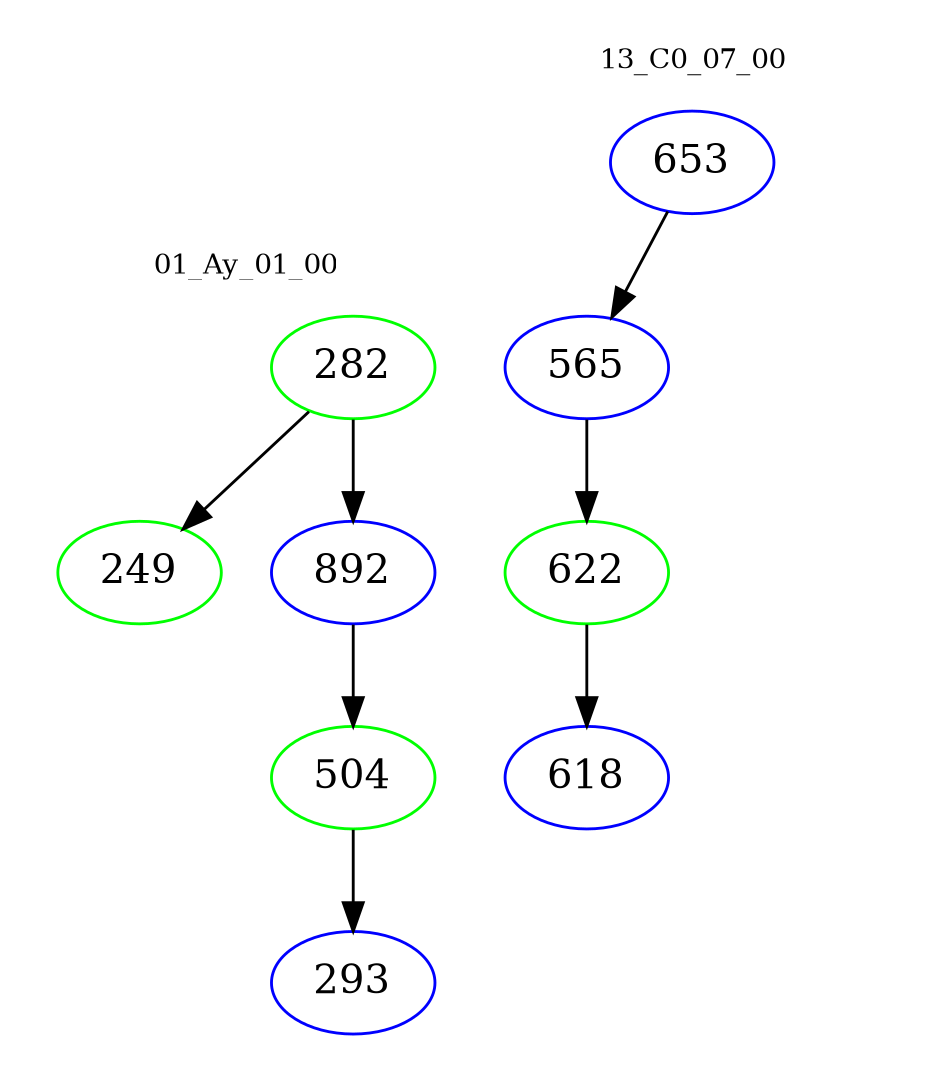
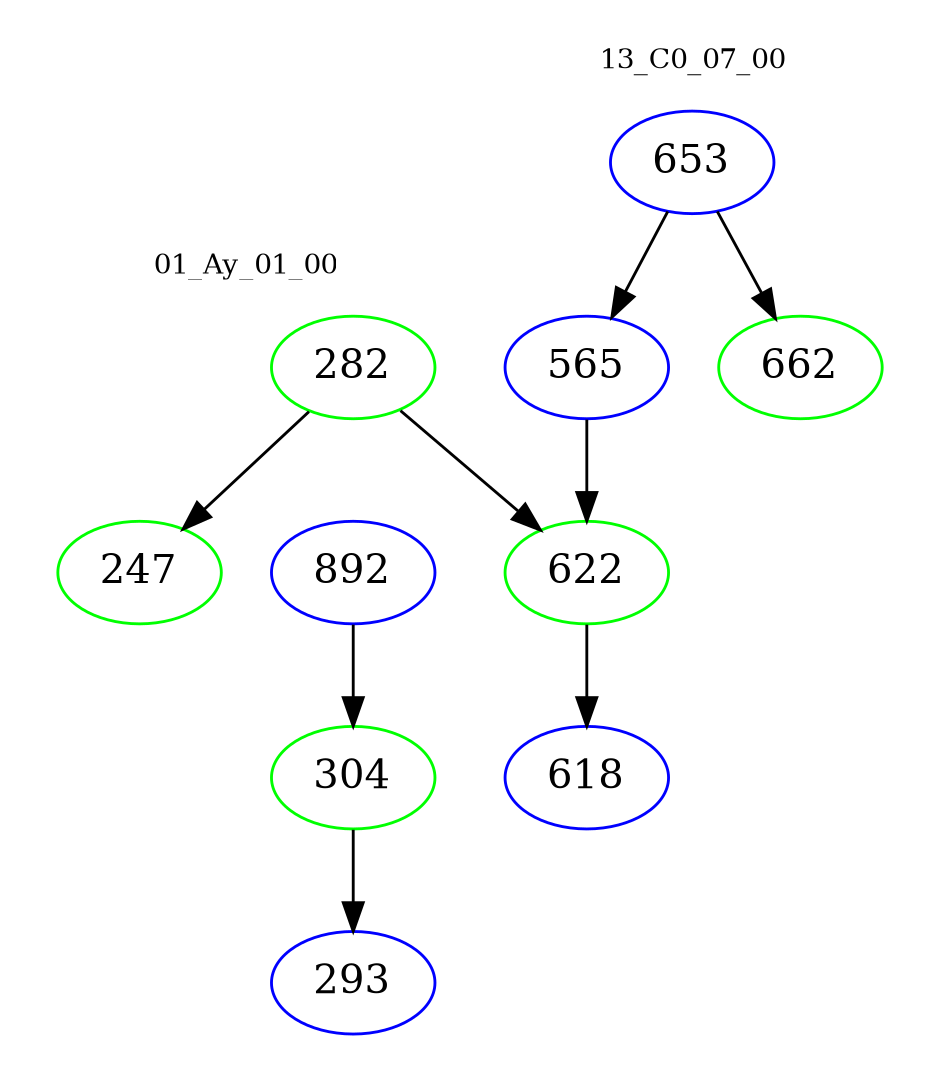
none -> (800, 367)
(353, 456) -> (439, 443)
(140, 573) -> (140, 573)
(353, 778) -> (353, 778)
